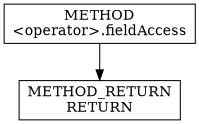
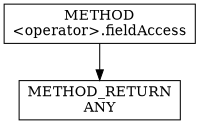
(100, 107) -> (100, 107)
